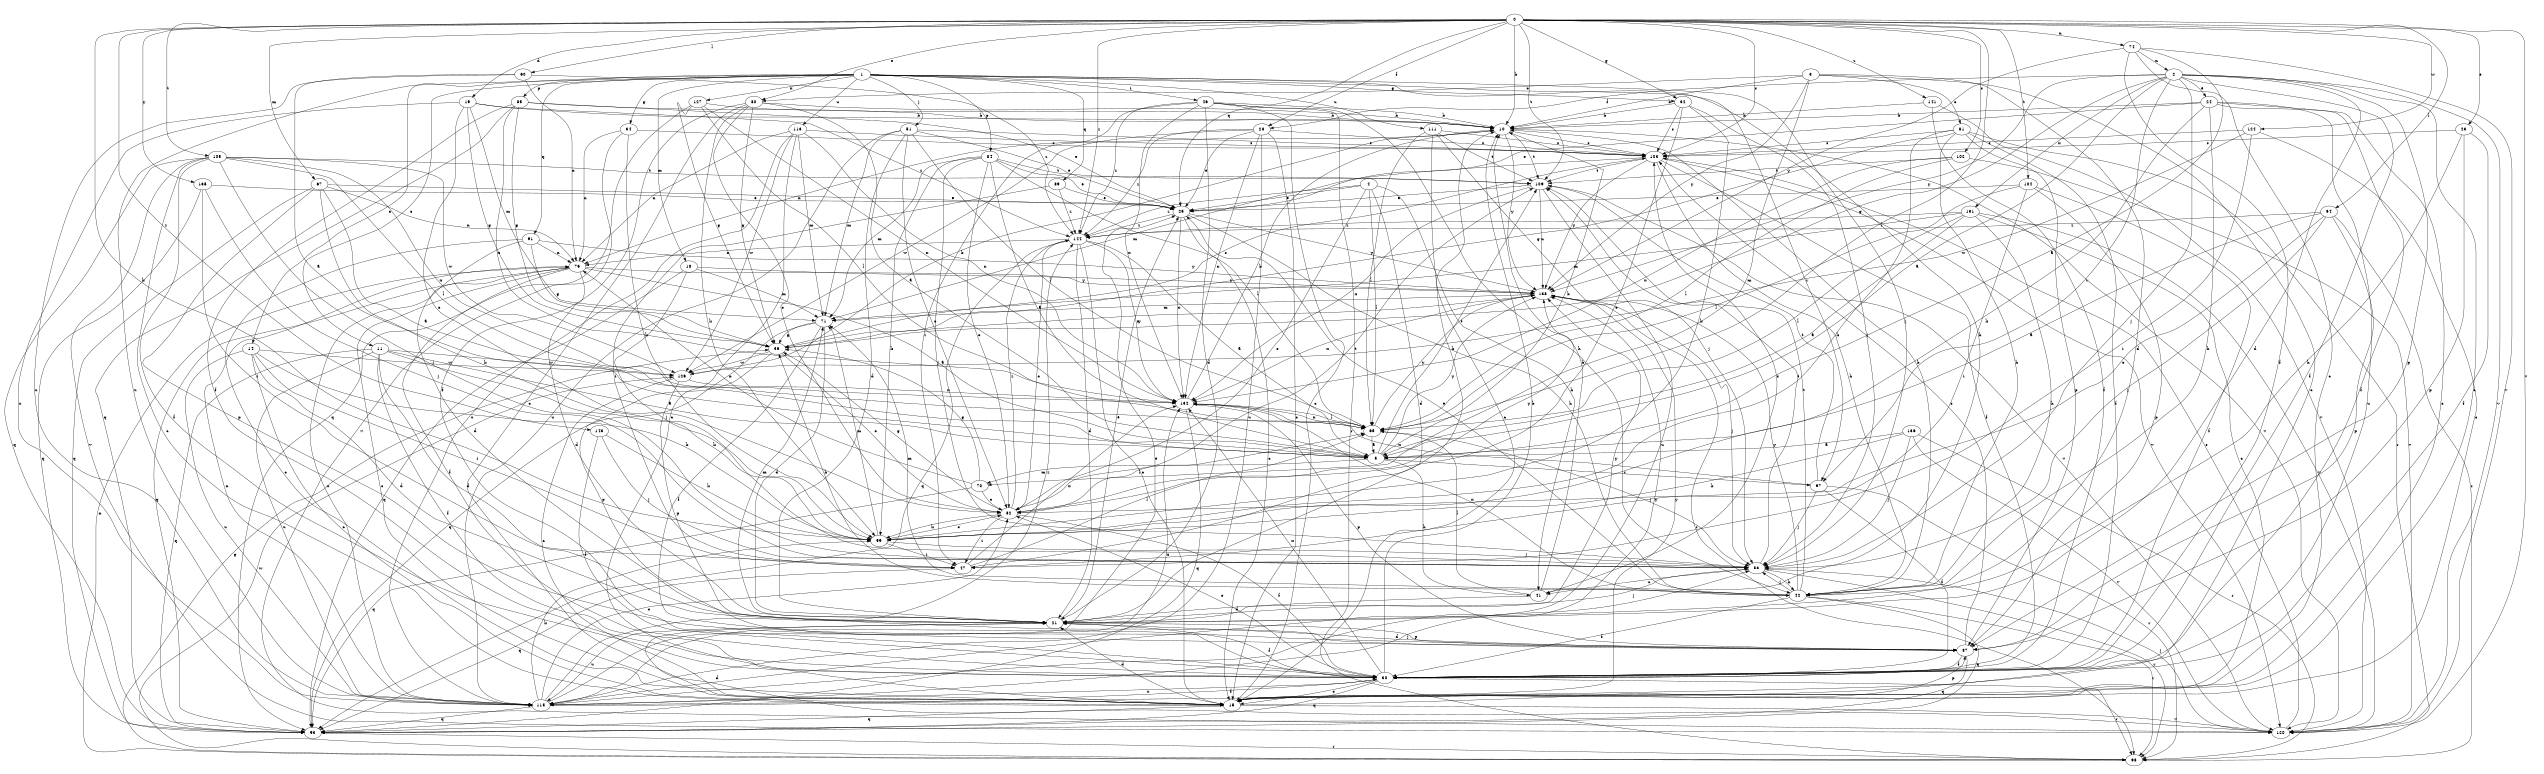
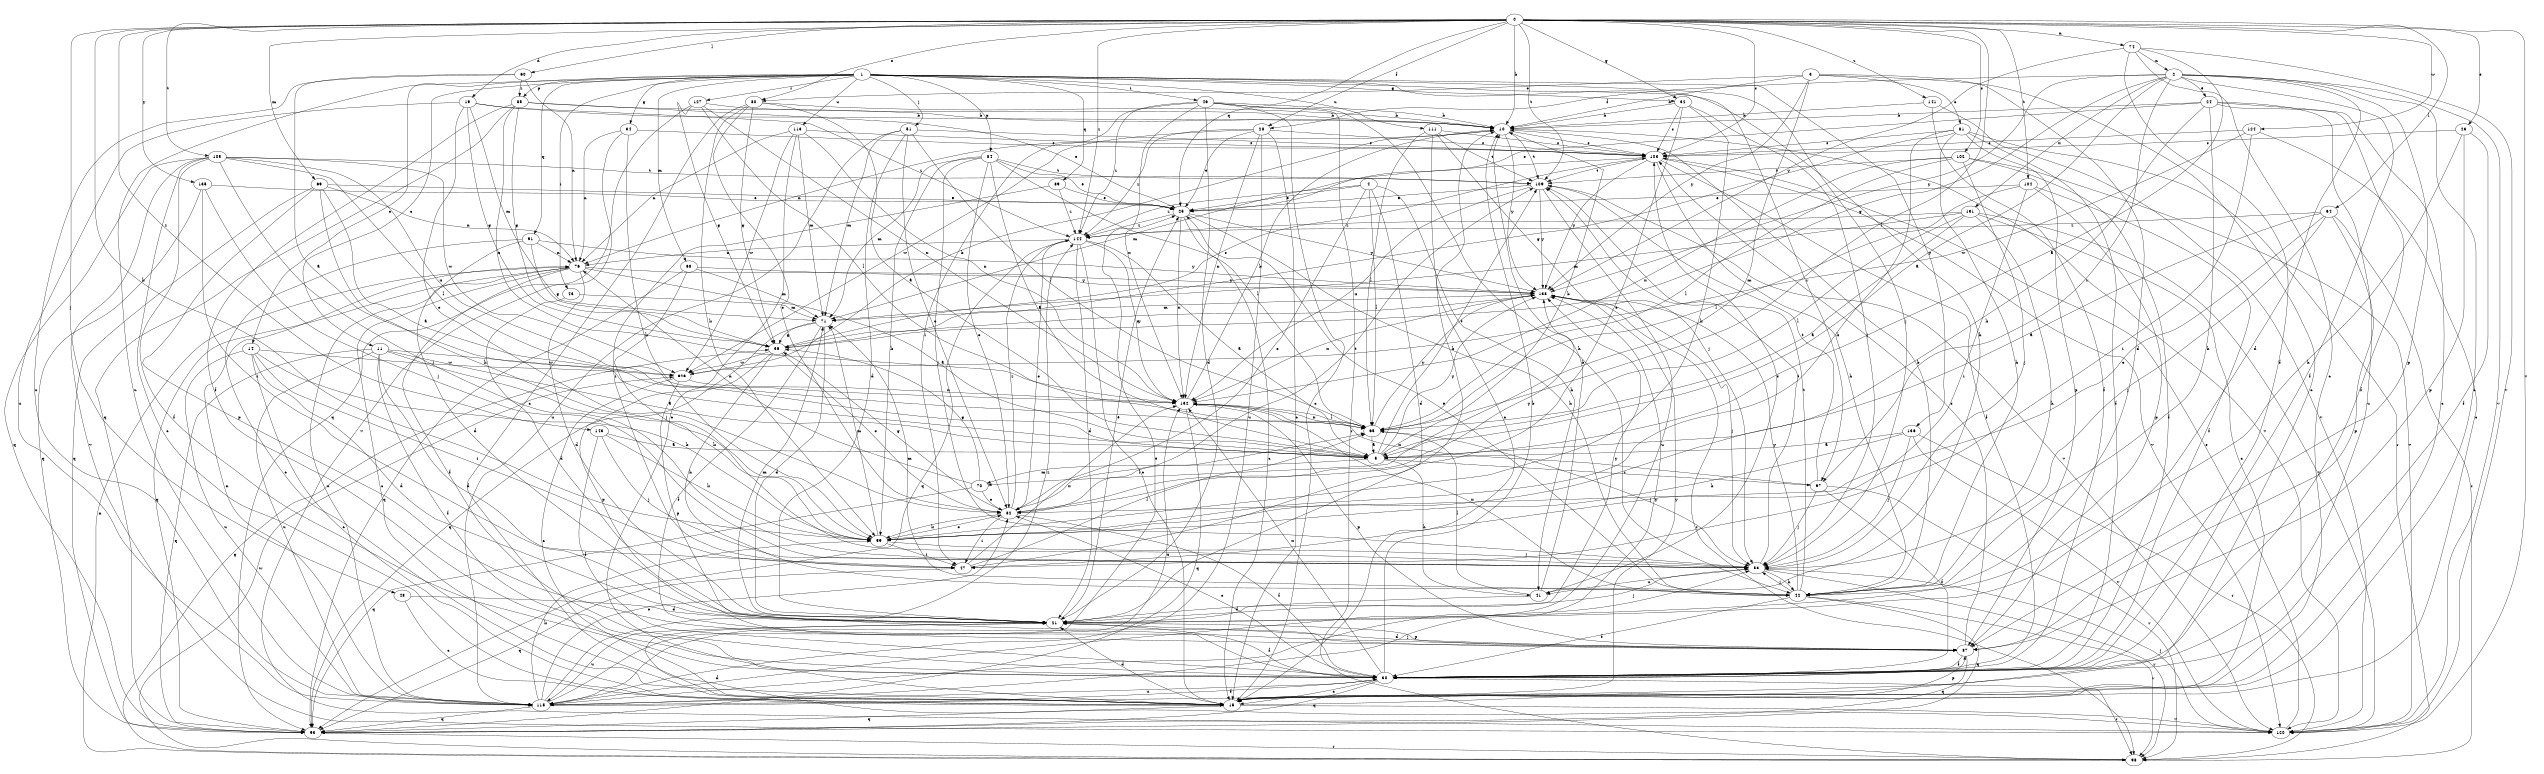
none -> (1498, 82)
(791, 88) -> (791, 88)
(839, 88) -> (520, 88)
(1040, 163) -> none
(320, 184) -> (320, 184)
(1543, 239) -> (1543, 239)
(689, 267) -> (689, 267)
none -> (571, 294)
(682, 376) -> (682, 376)
(2066, 388) -> (1995, 404)
(488, 396) -> none
none -> (966, 452)
(1220, 587) -> (1138, 587)
none -> (402, 596)
(630, 604) -> (2079, 652)
